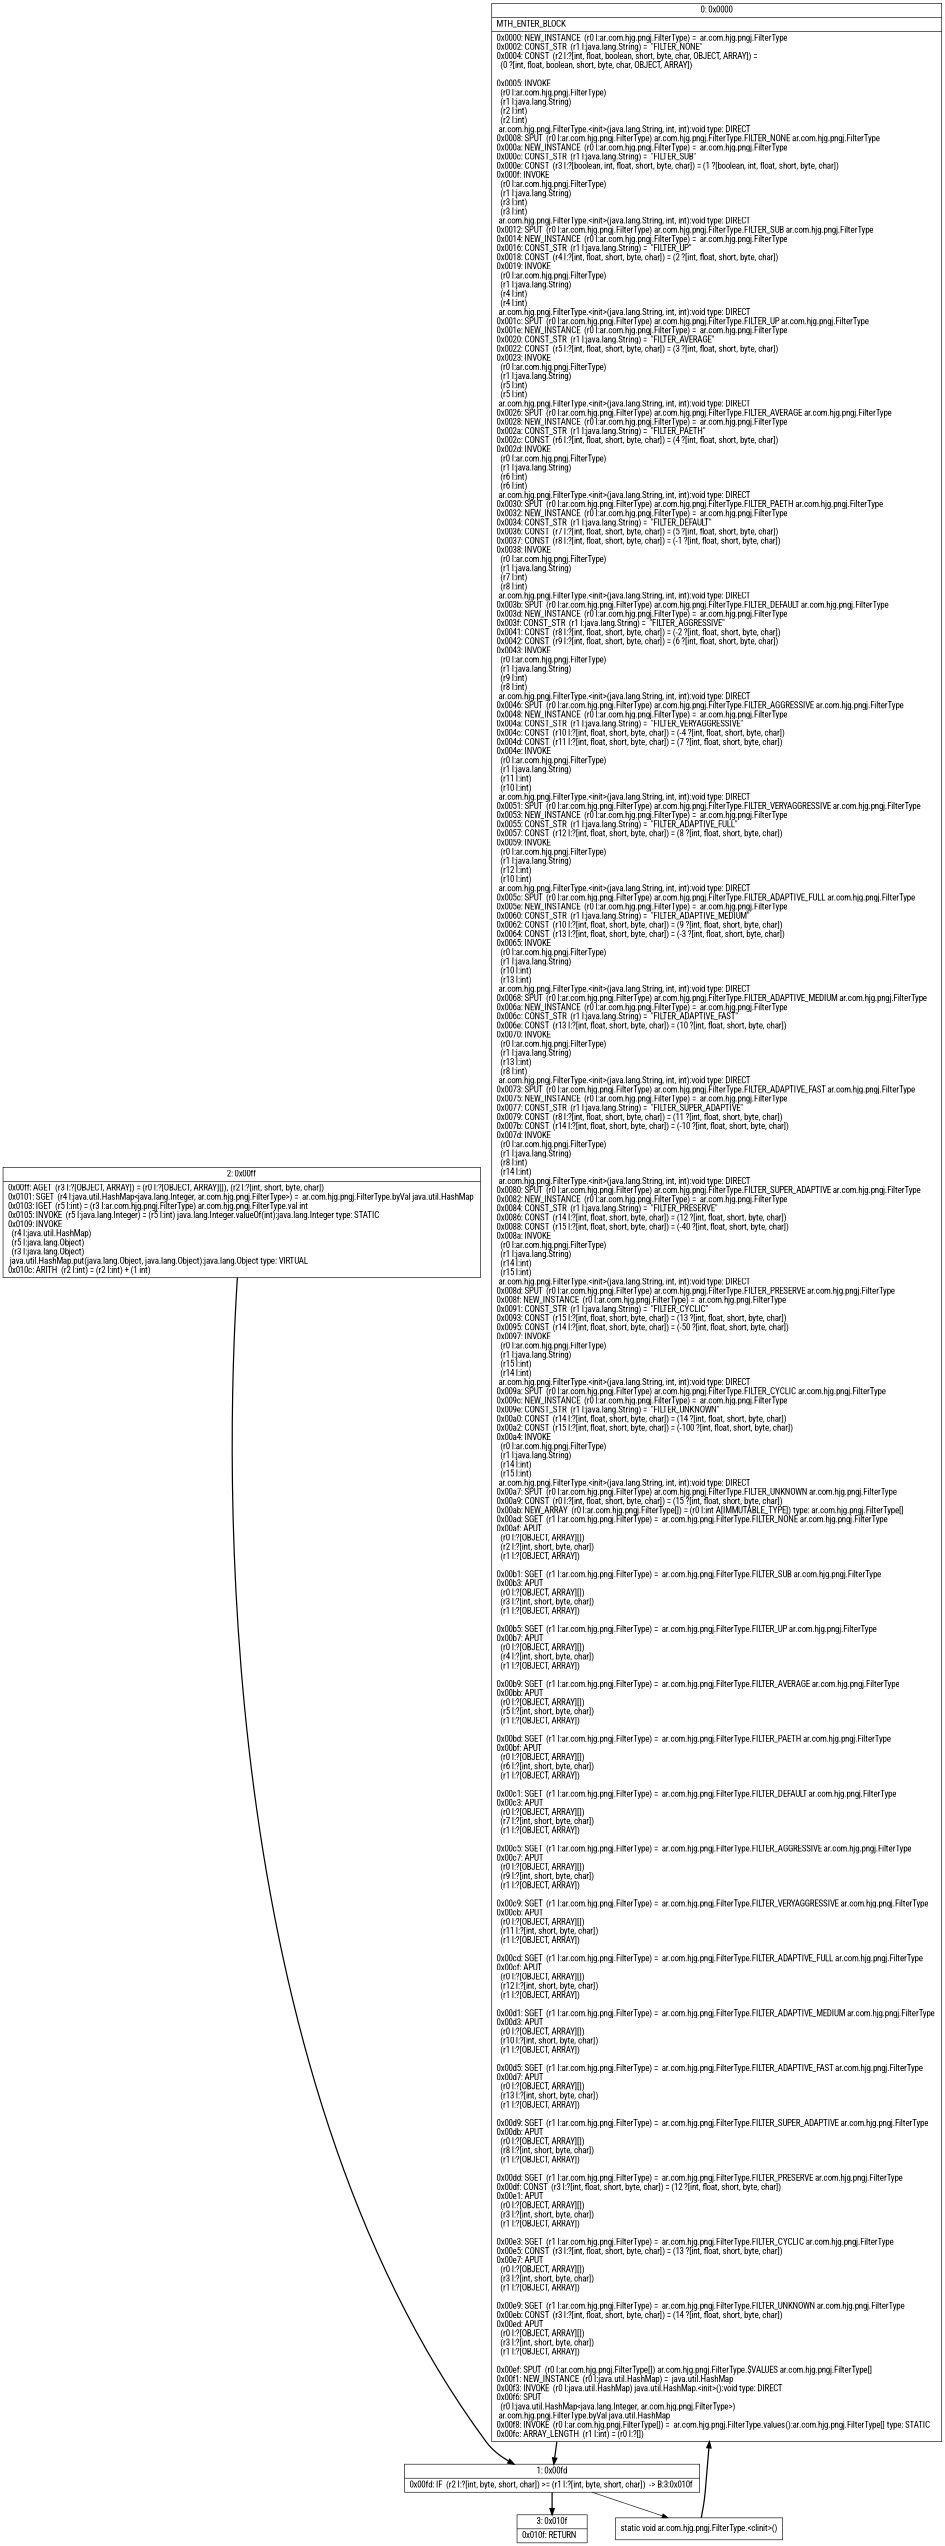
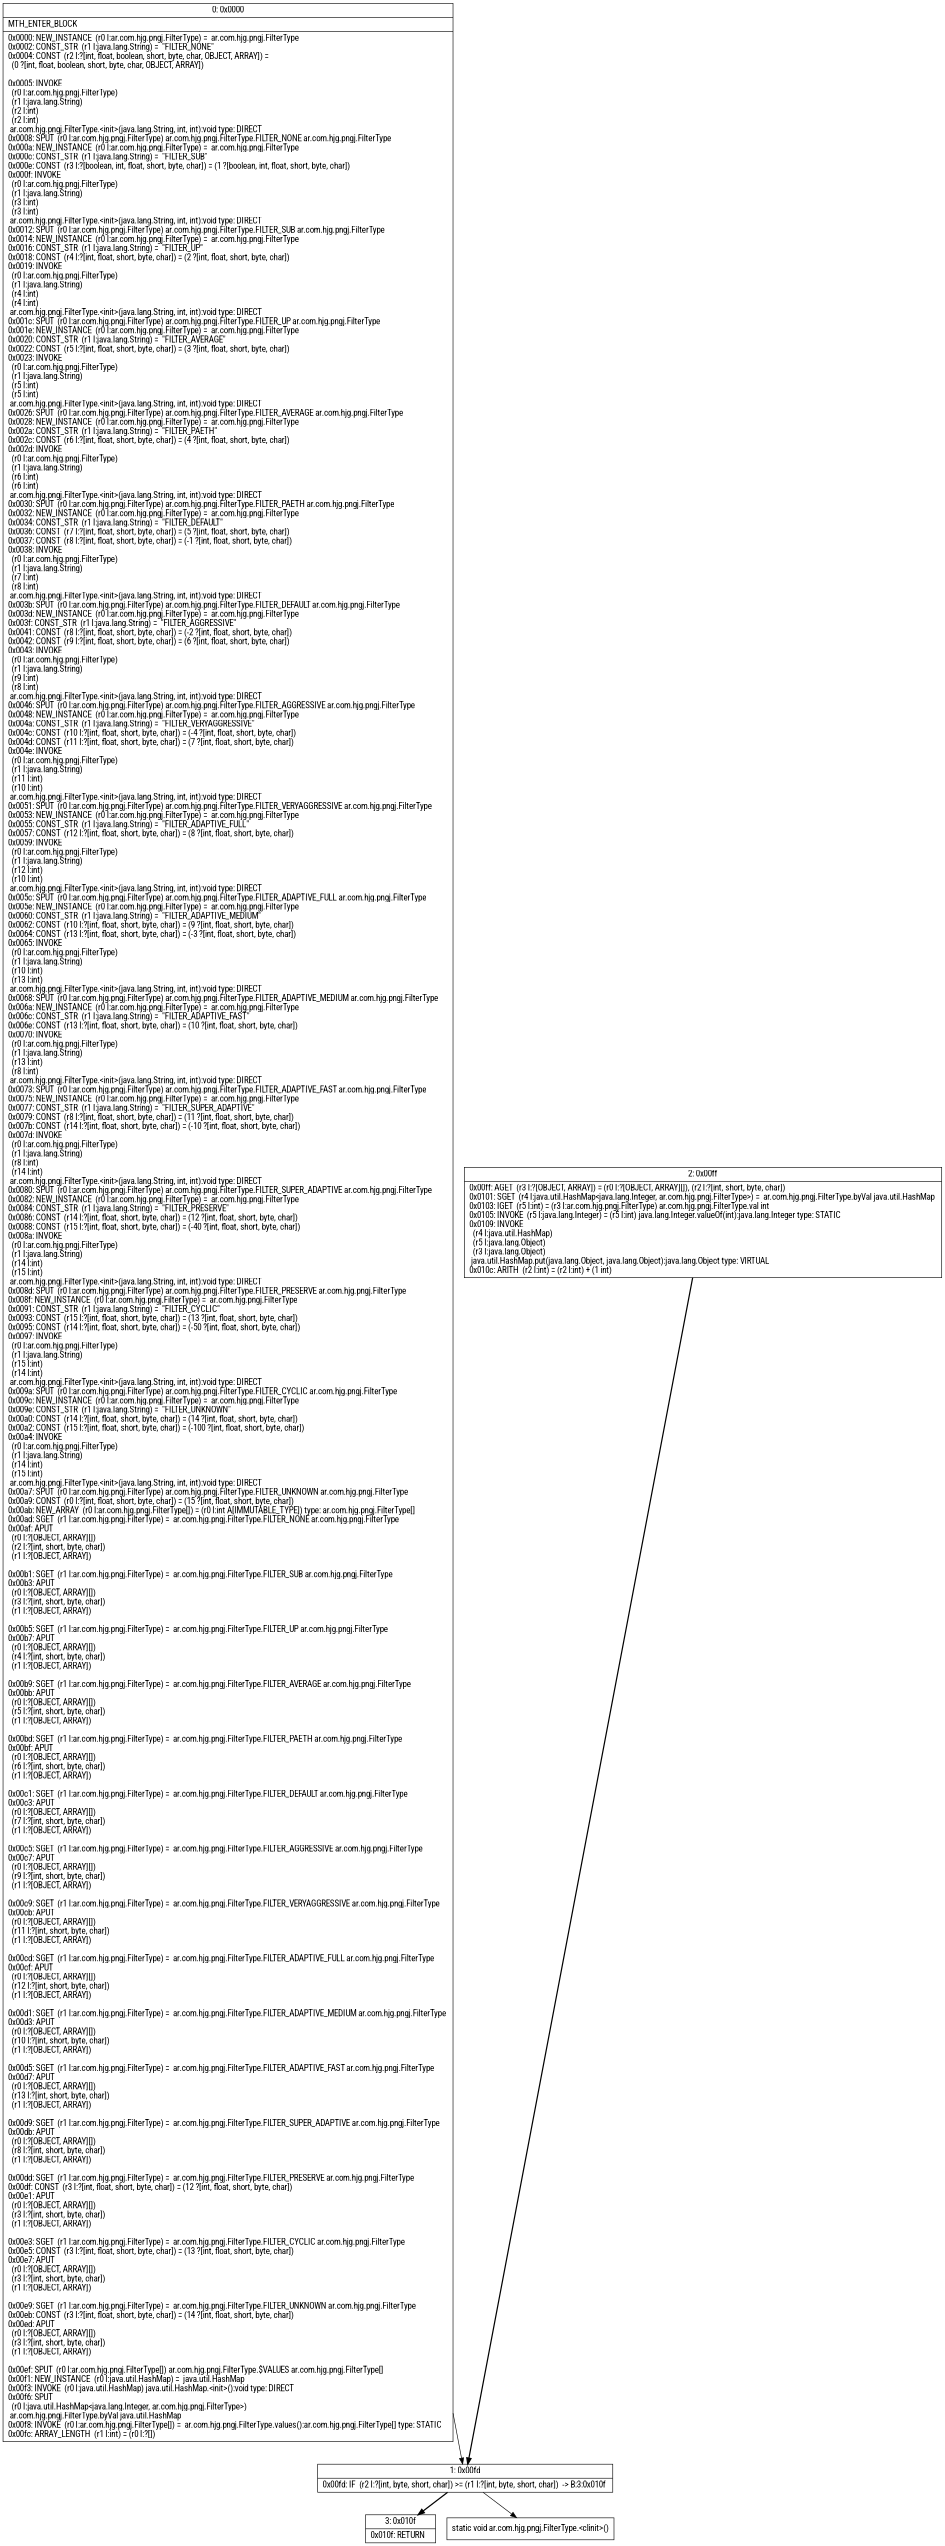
(556, 2450) -> (457, 2436)
(706, 2483) -> none
